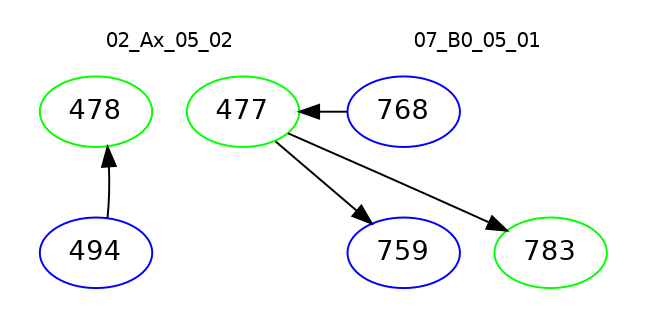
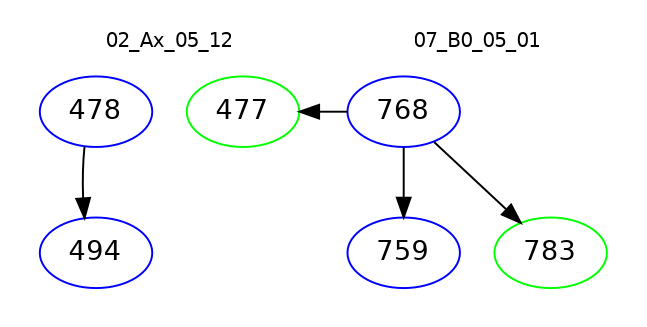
(170, 42) -> (170, 42)
(96, 112) -> (96, 112)
(302, 164) -> (404, 173)
(389, 178) -> (470, 176)
(109, 192) -> (83, 172)
